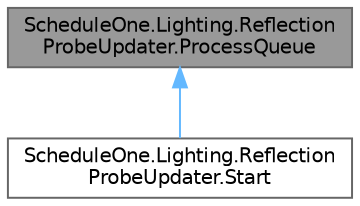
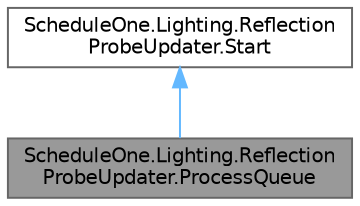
(180, 113) -> (180, 113)
